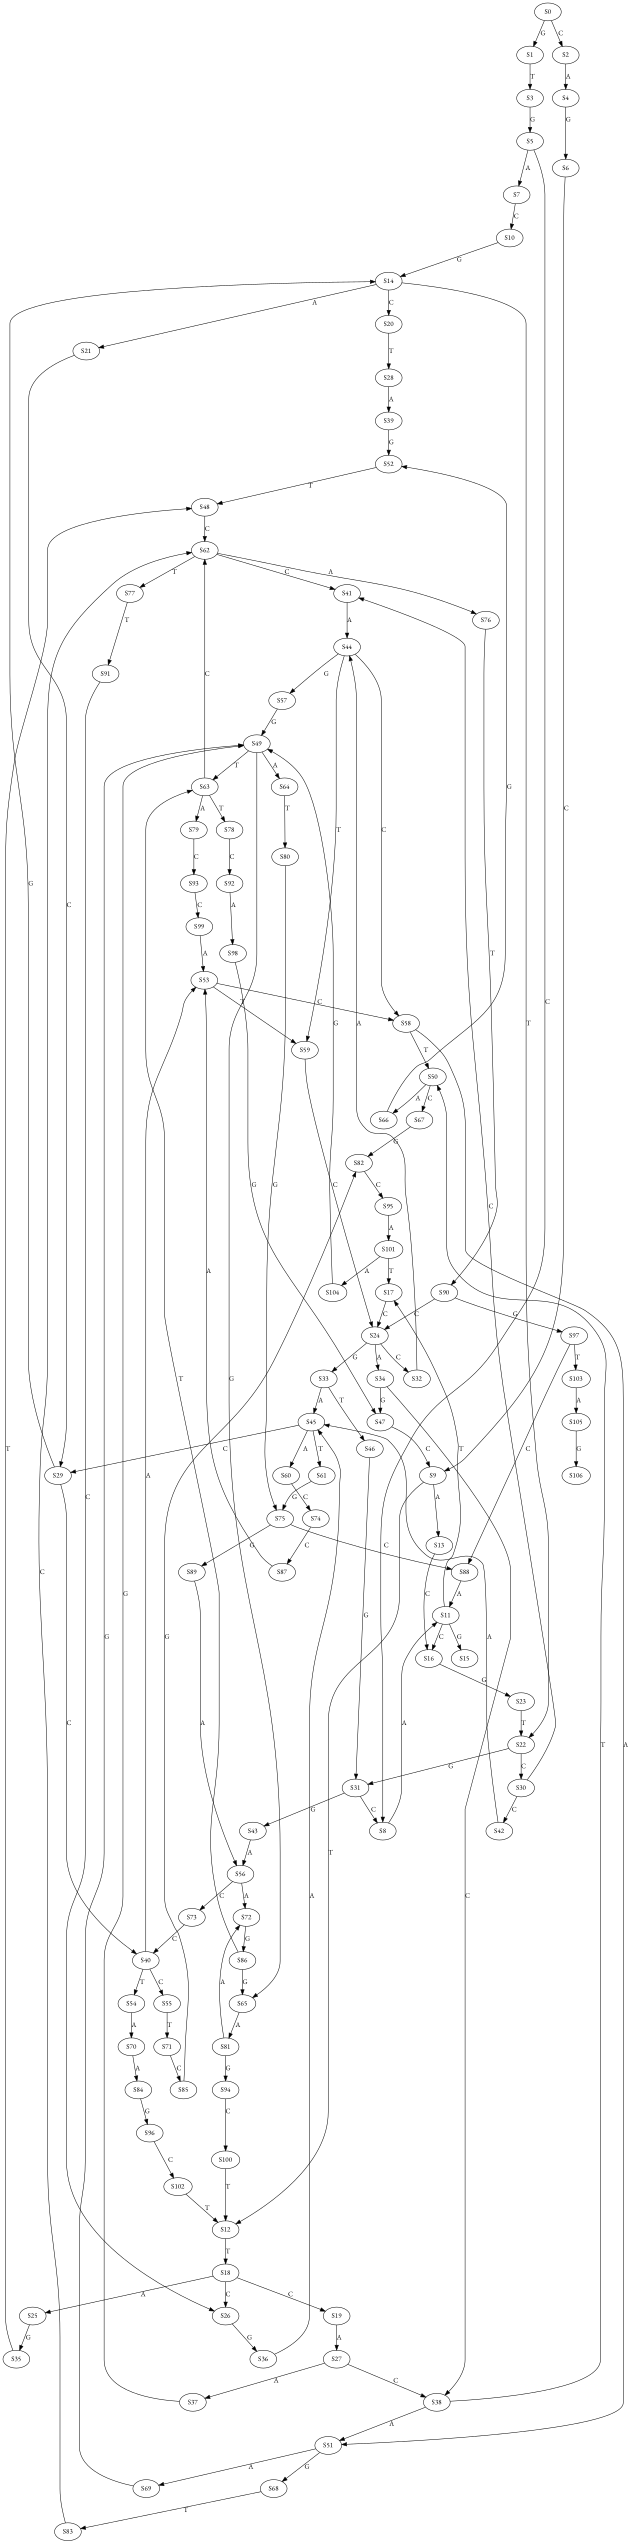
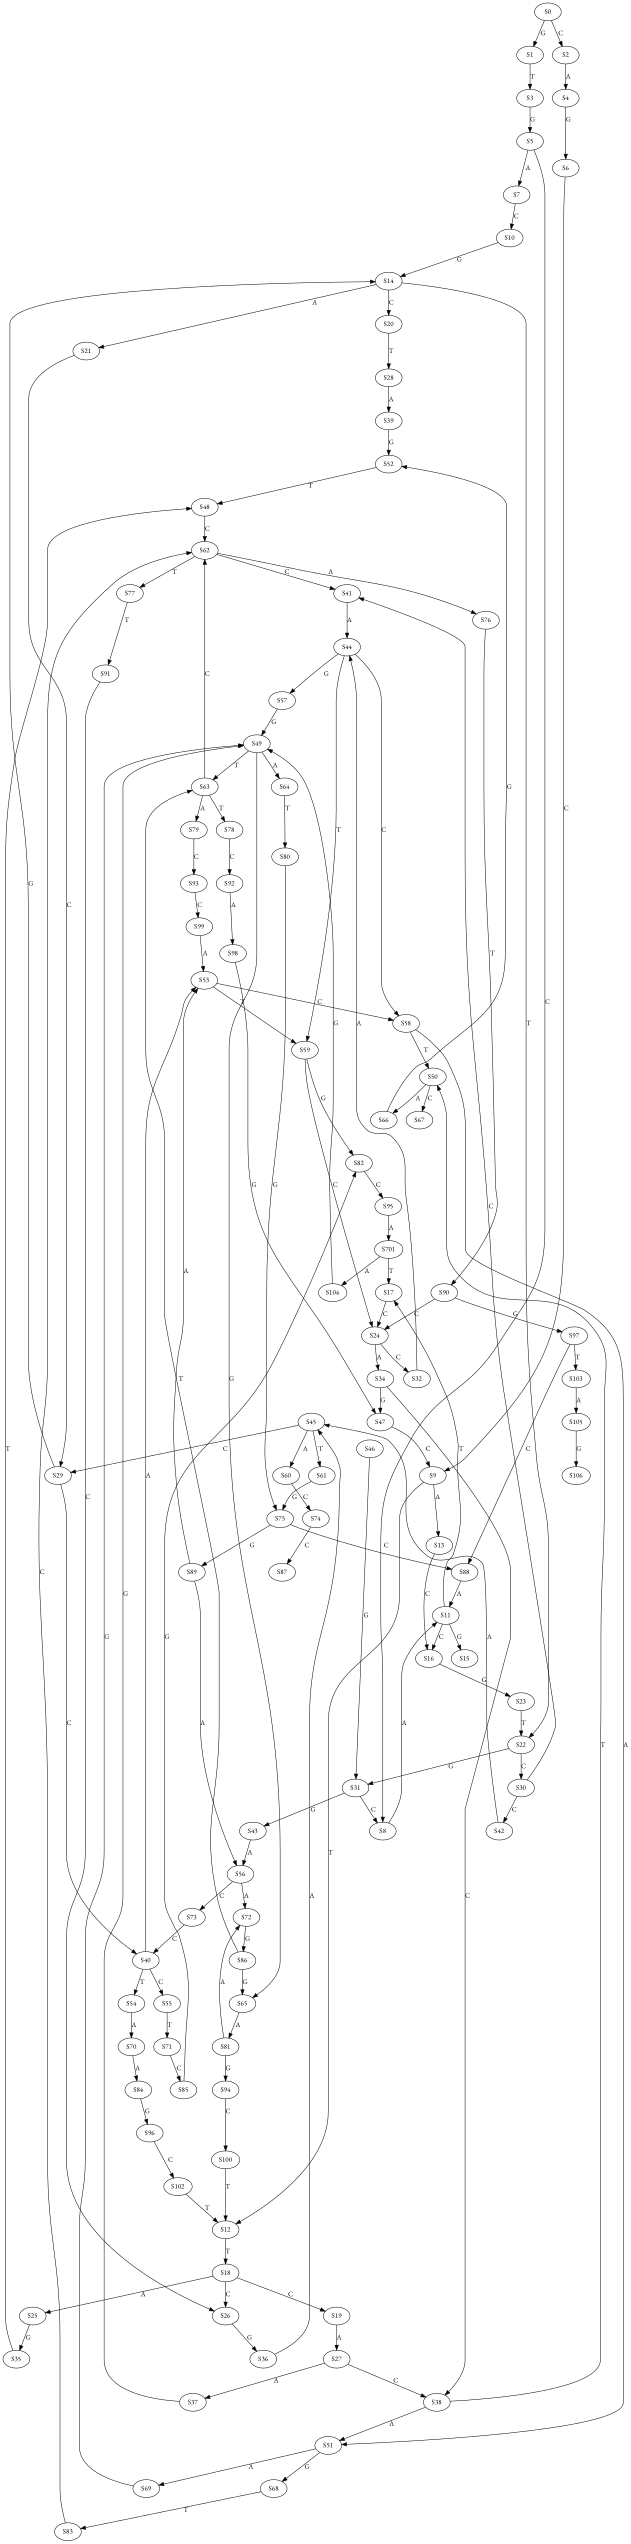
(390, 1141) -> (323, 1107)
(389, 1250) -> (389, 1250)
(206, 1289) -> (183, 1278)
(324, 1379) -> none
